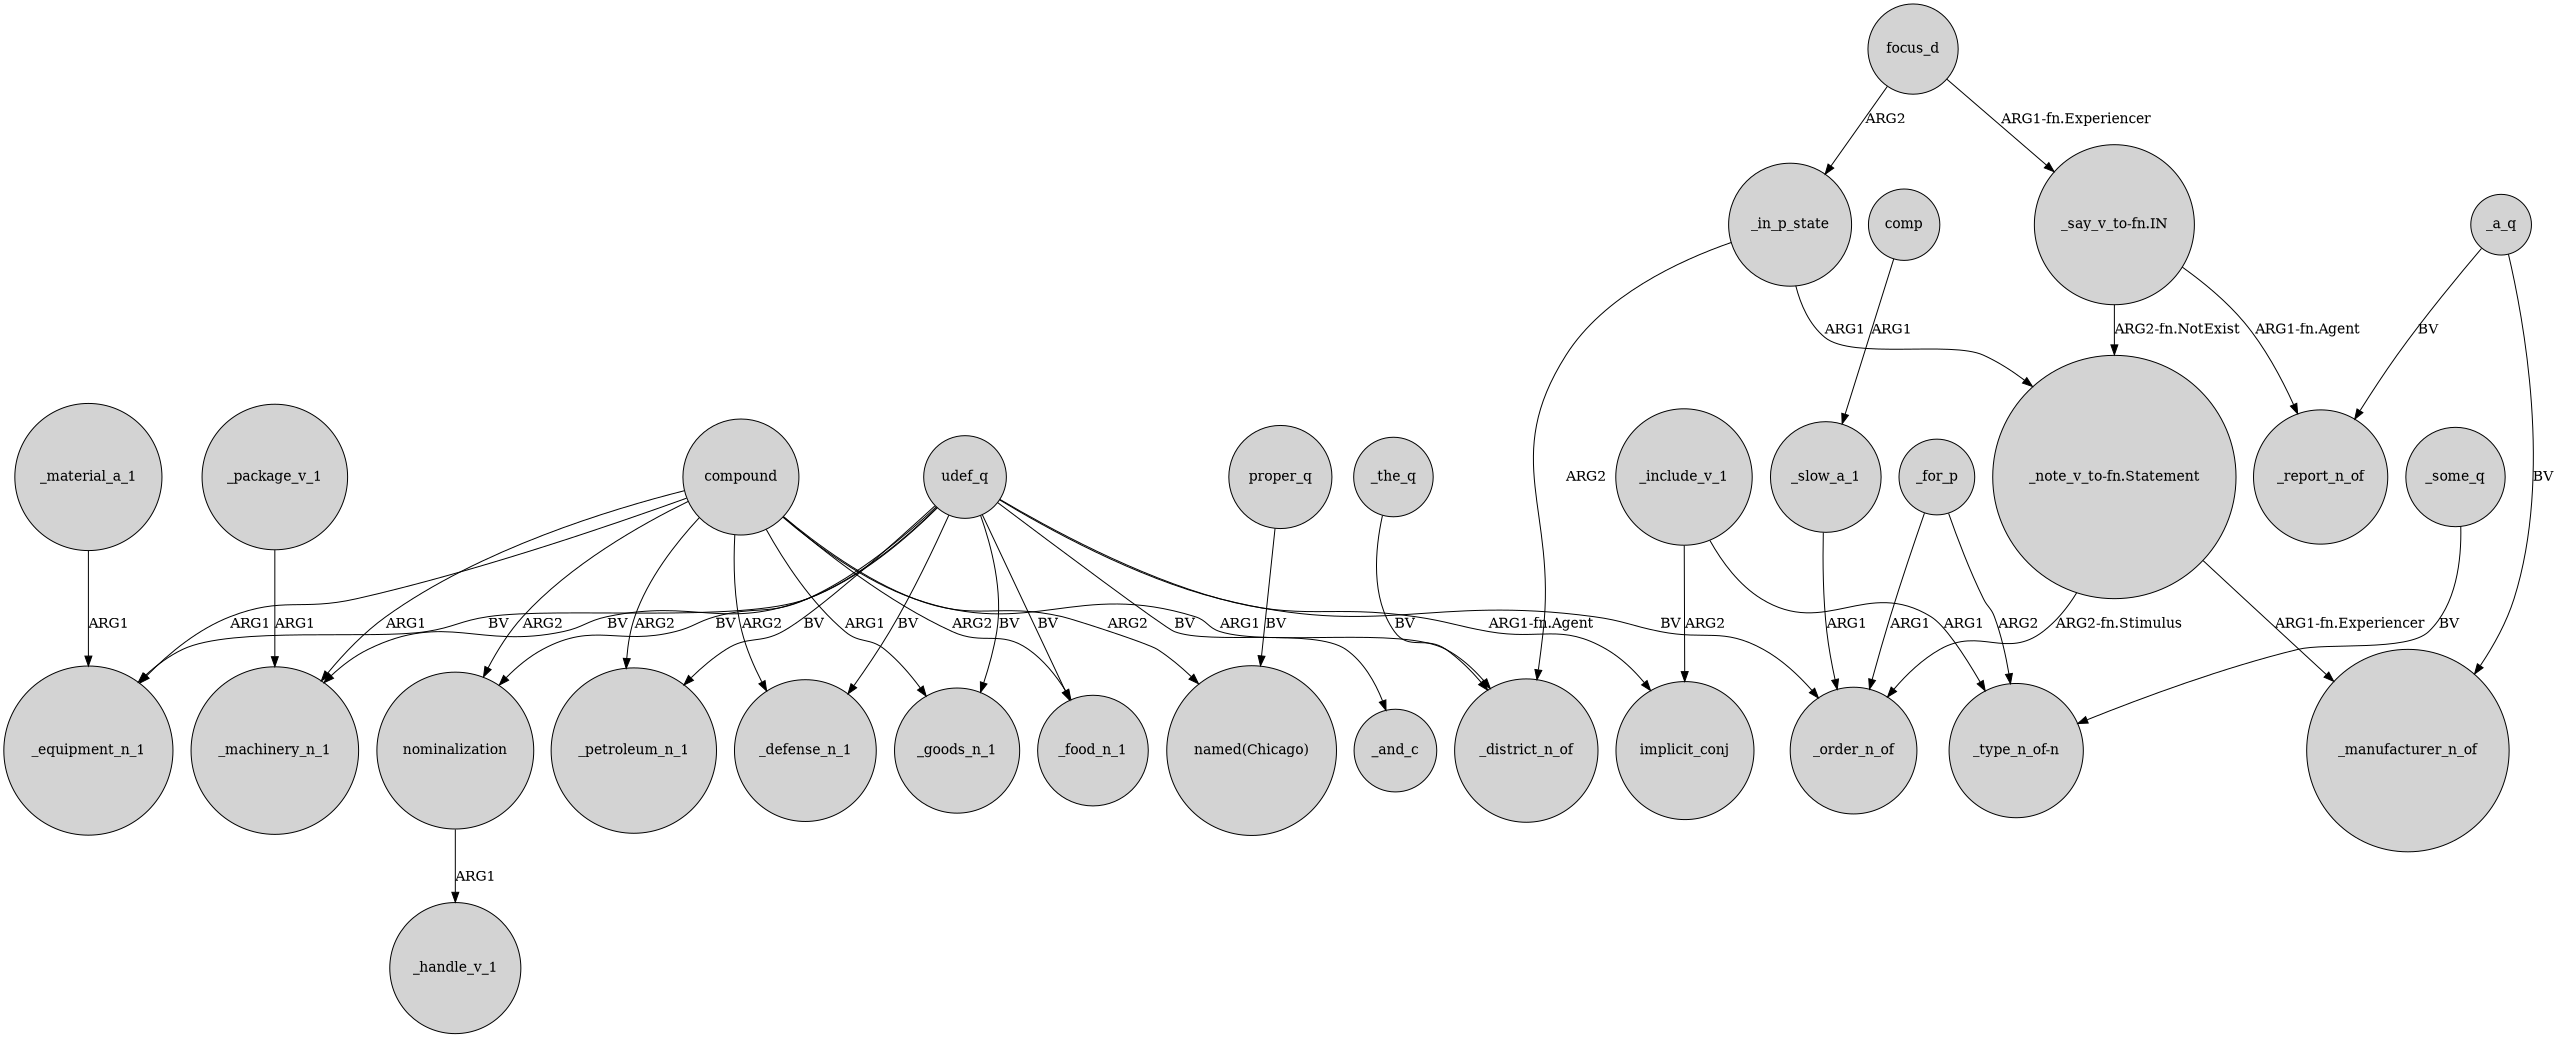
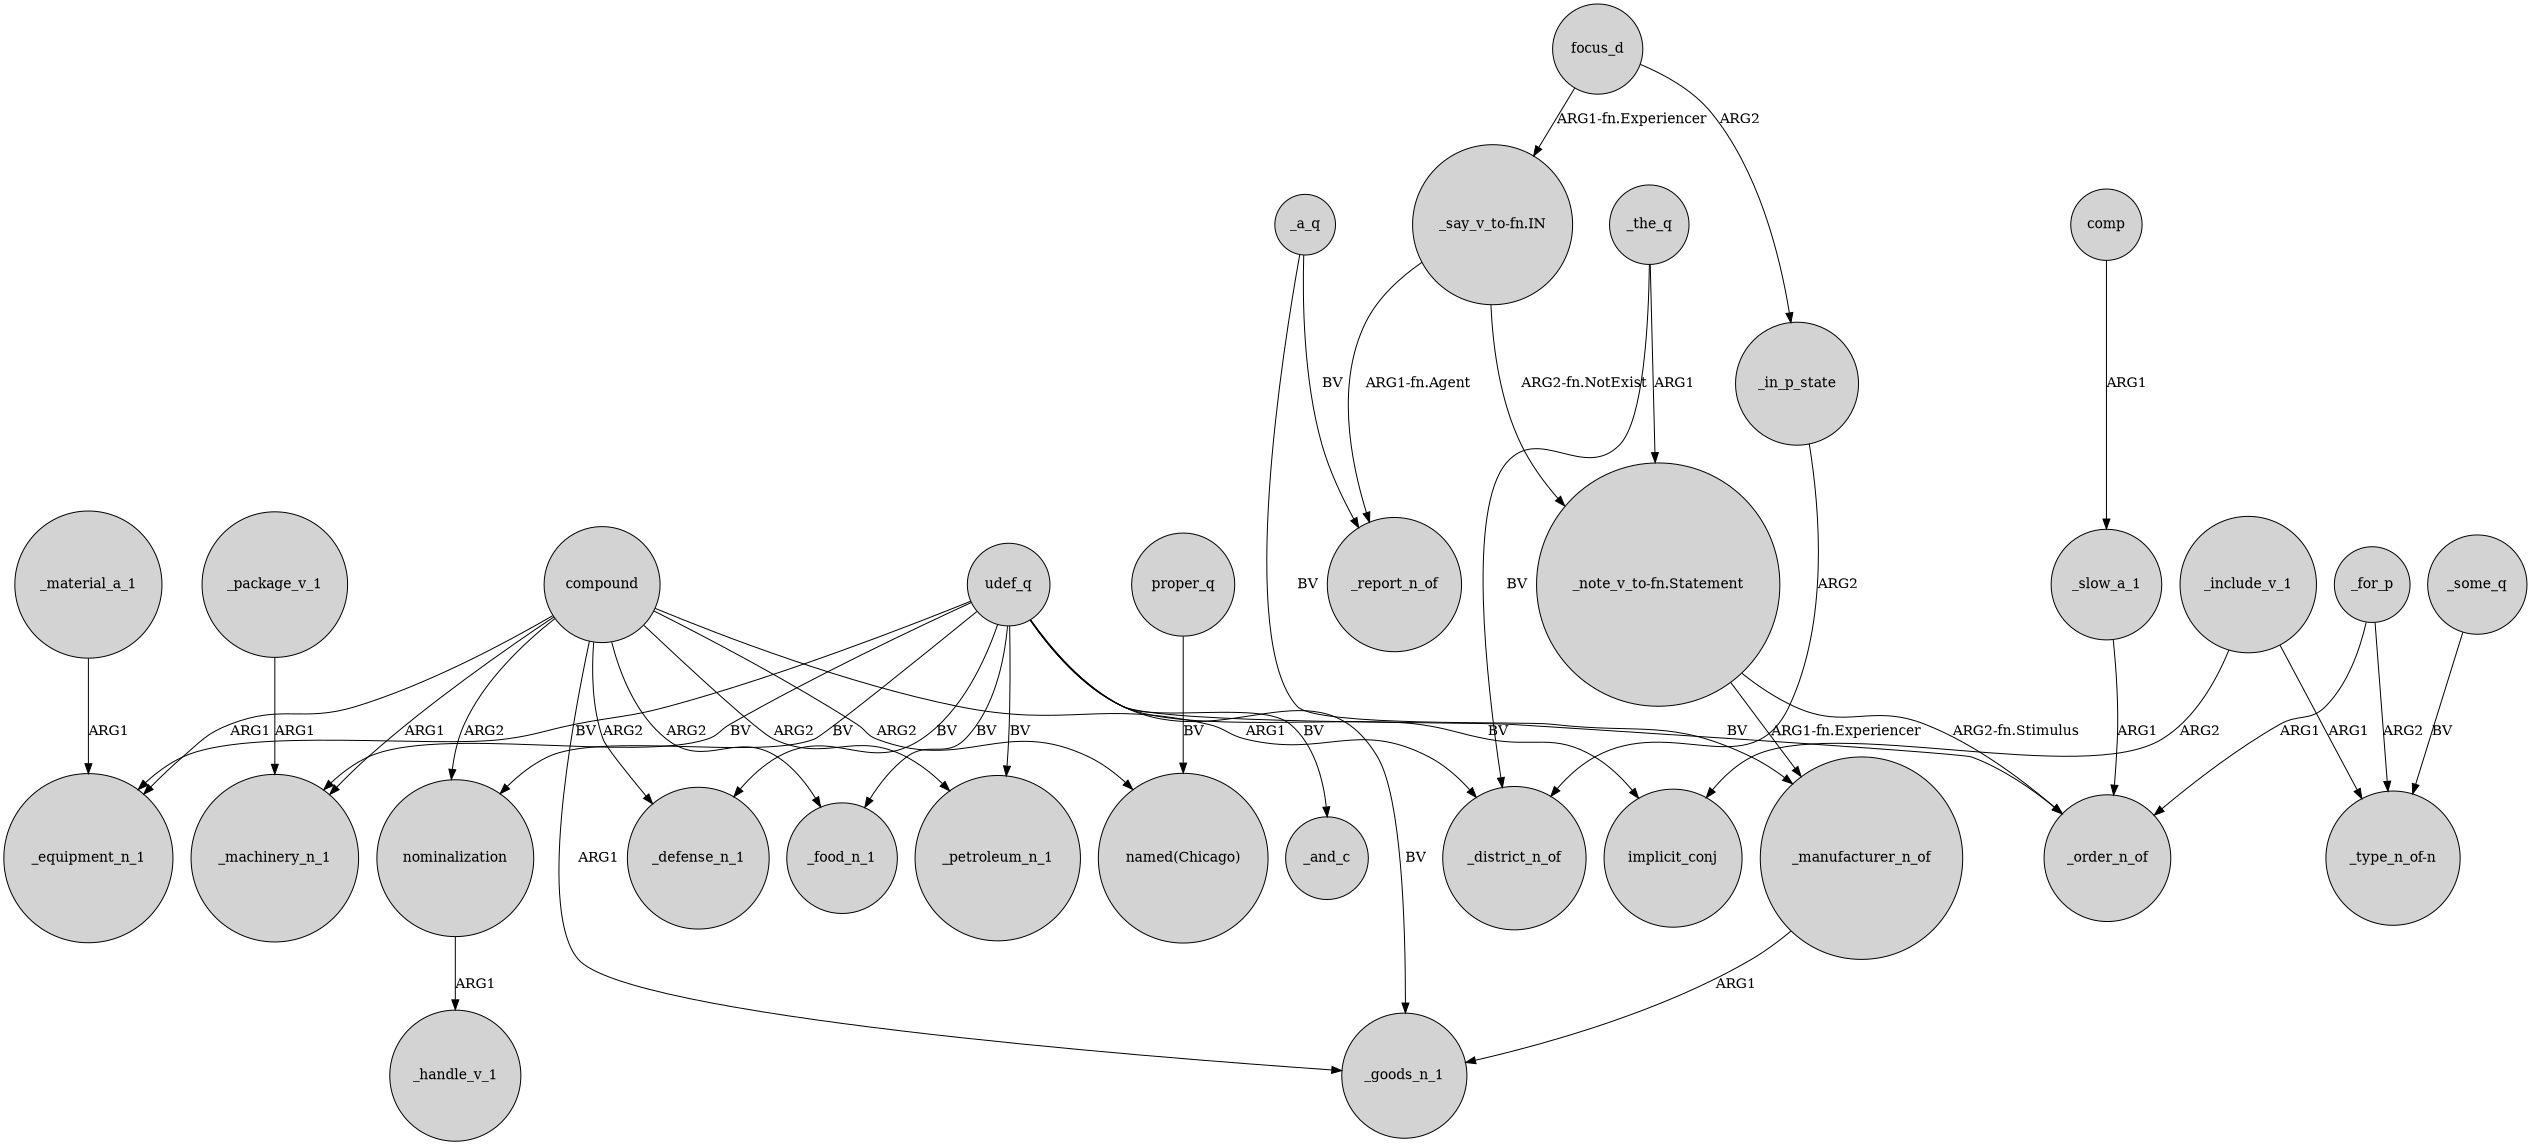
(1897, 349) -> (1653, 358)
(1541, 624) -> (1498, 732)
none -> (1640, 1011)
